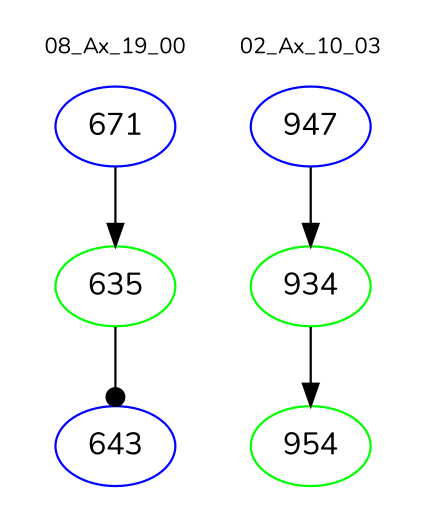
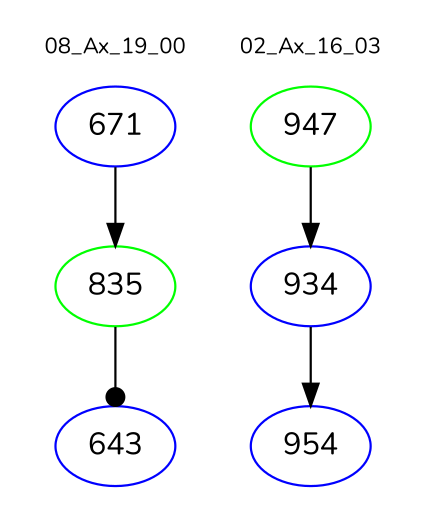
(311, 48) -> (311, 48)
(311, 127) -> (311, 127)
(115, 286) -> (115, 286)
(311, 286) -> (311, 286)
(311, 446) -> (311, 446)
